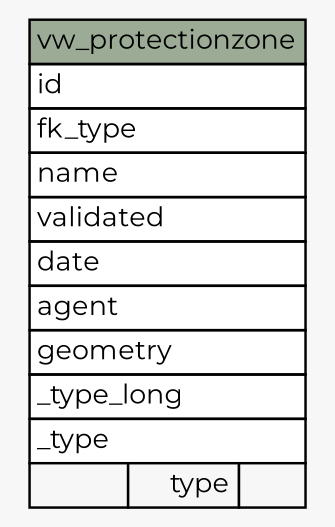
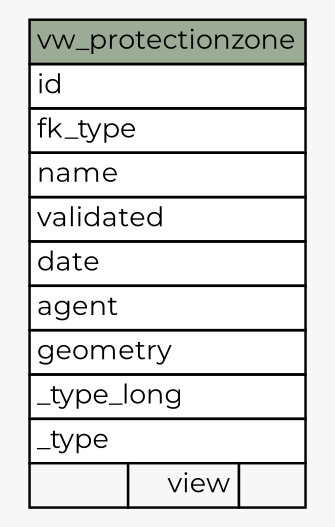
(201, 484) -> (200, 484)
